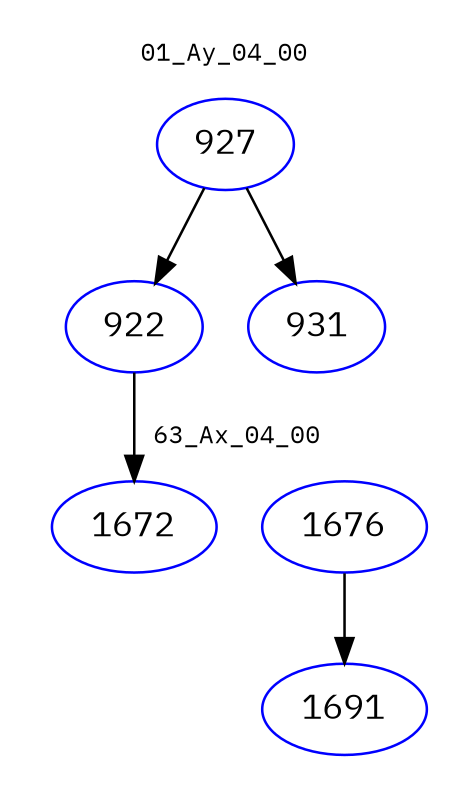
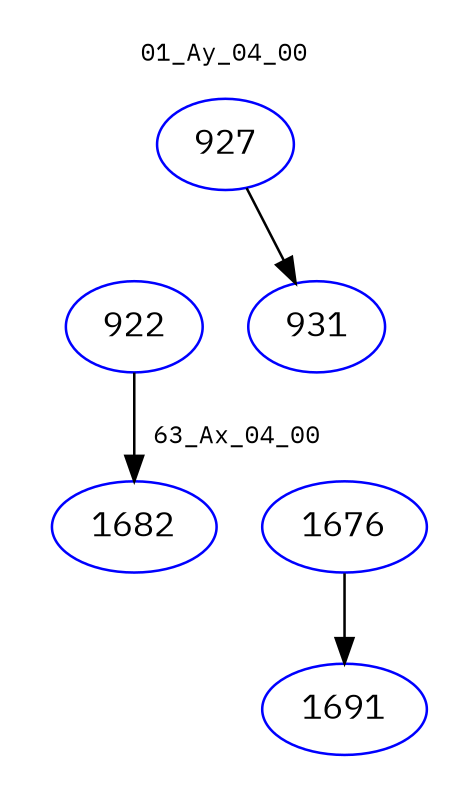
(186, 224) -> none
(134, 527) -> (134, 527)
